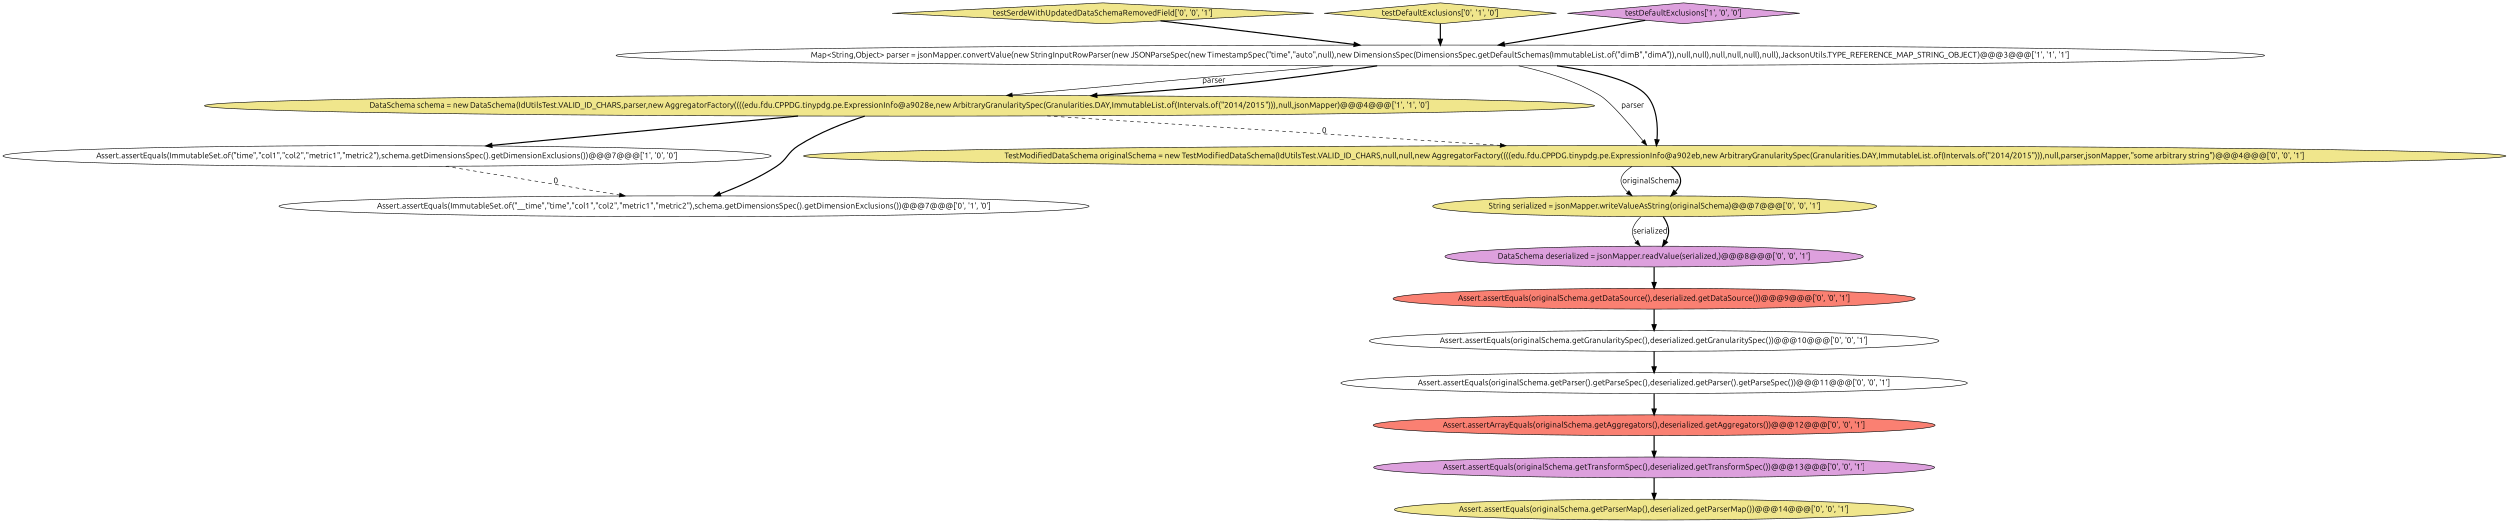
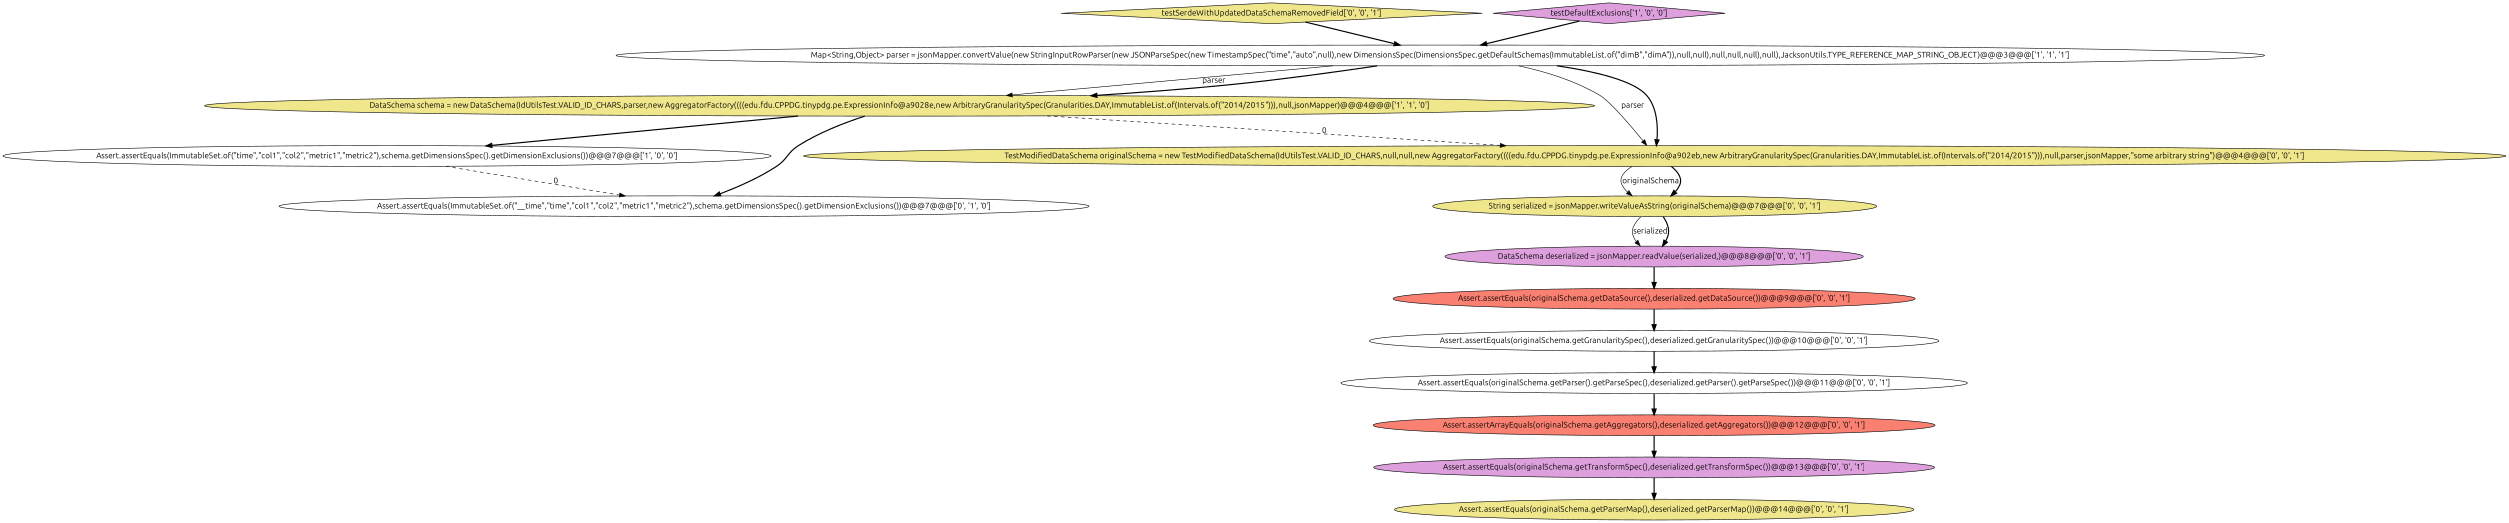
(1440, 13) -> none
